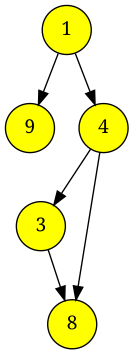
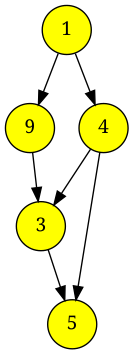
none -> (35, 170)
(72, 324) -> (72, 324)
